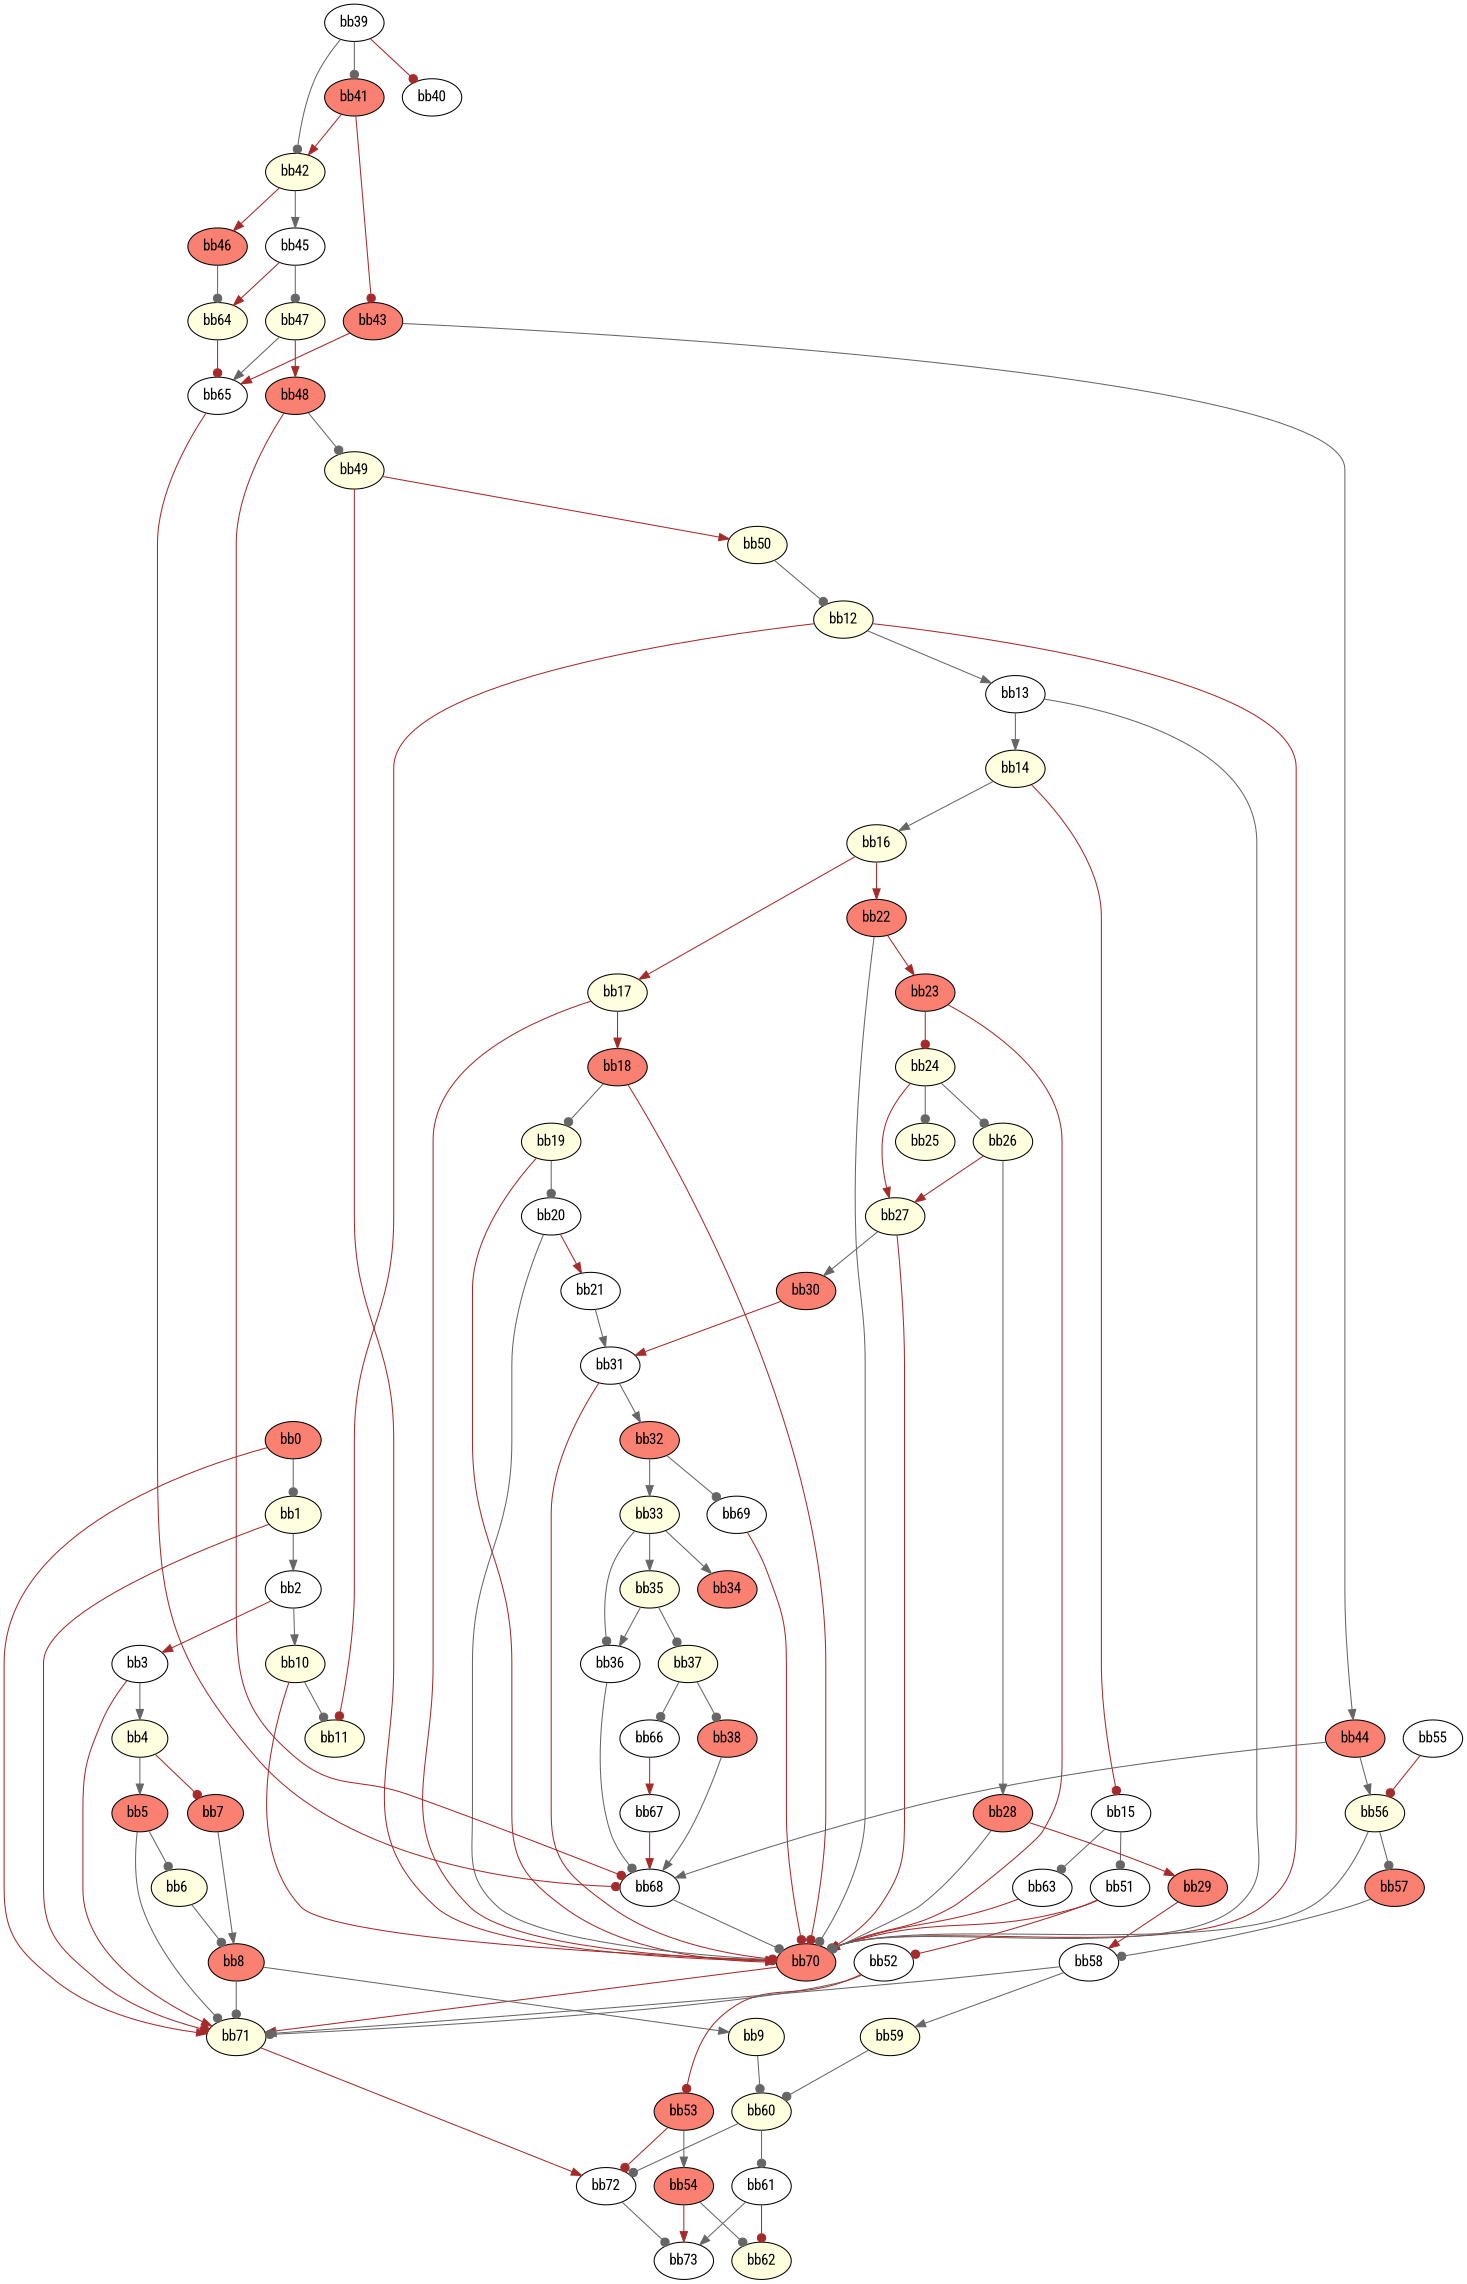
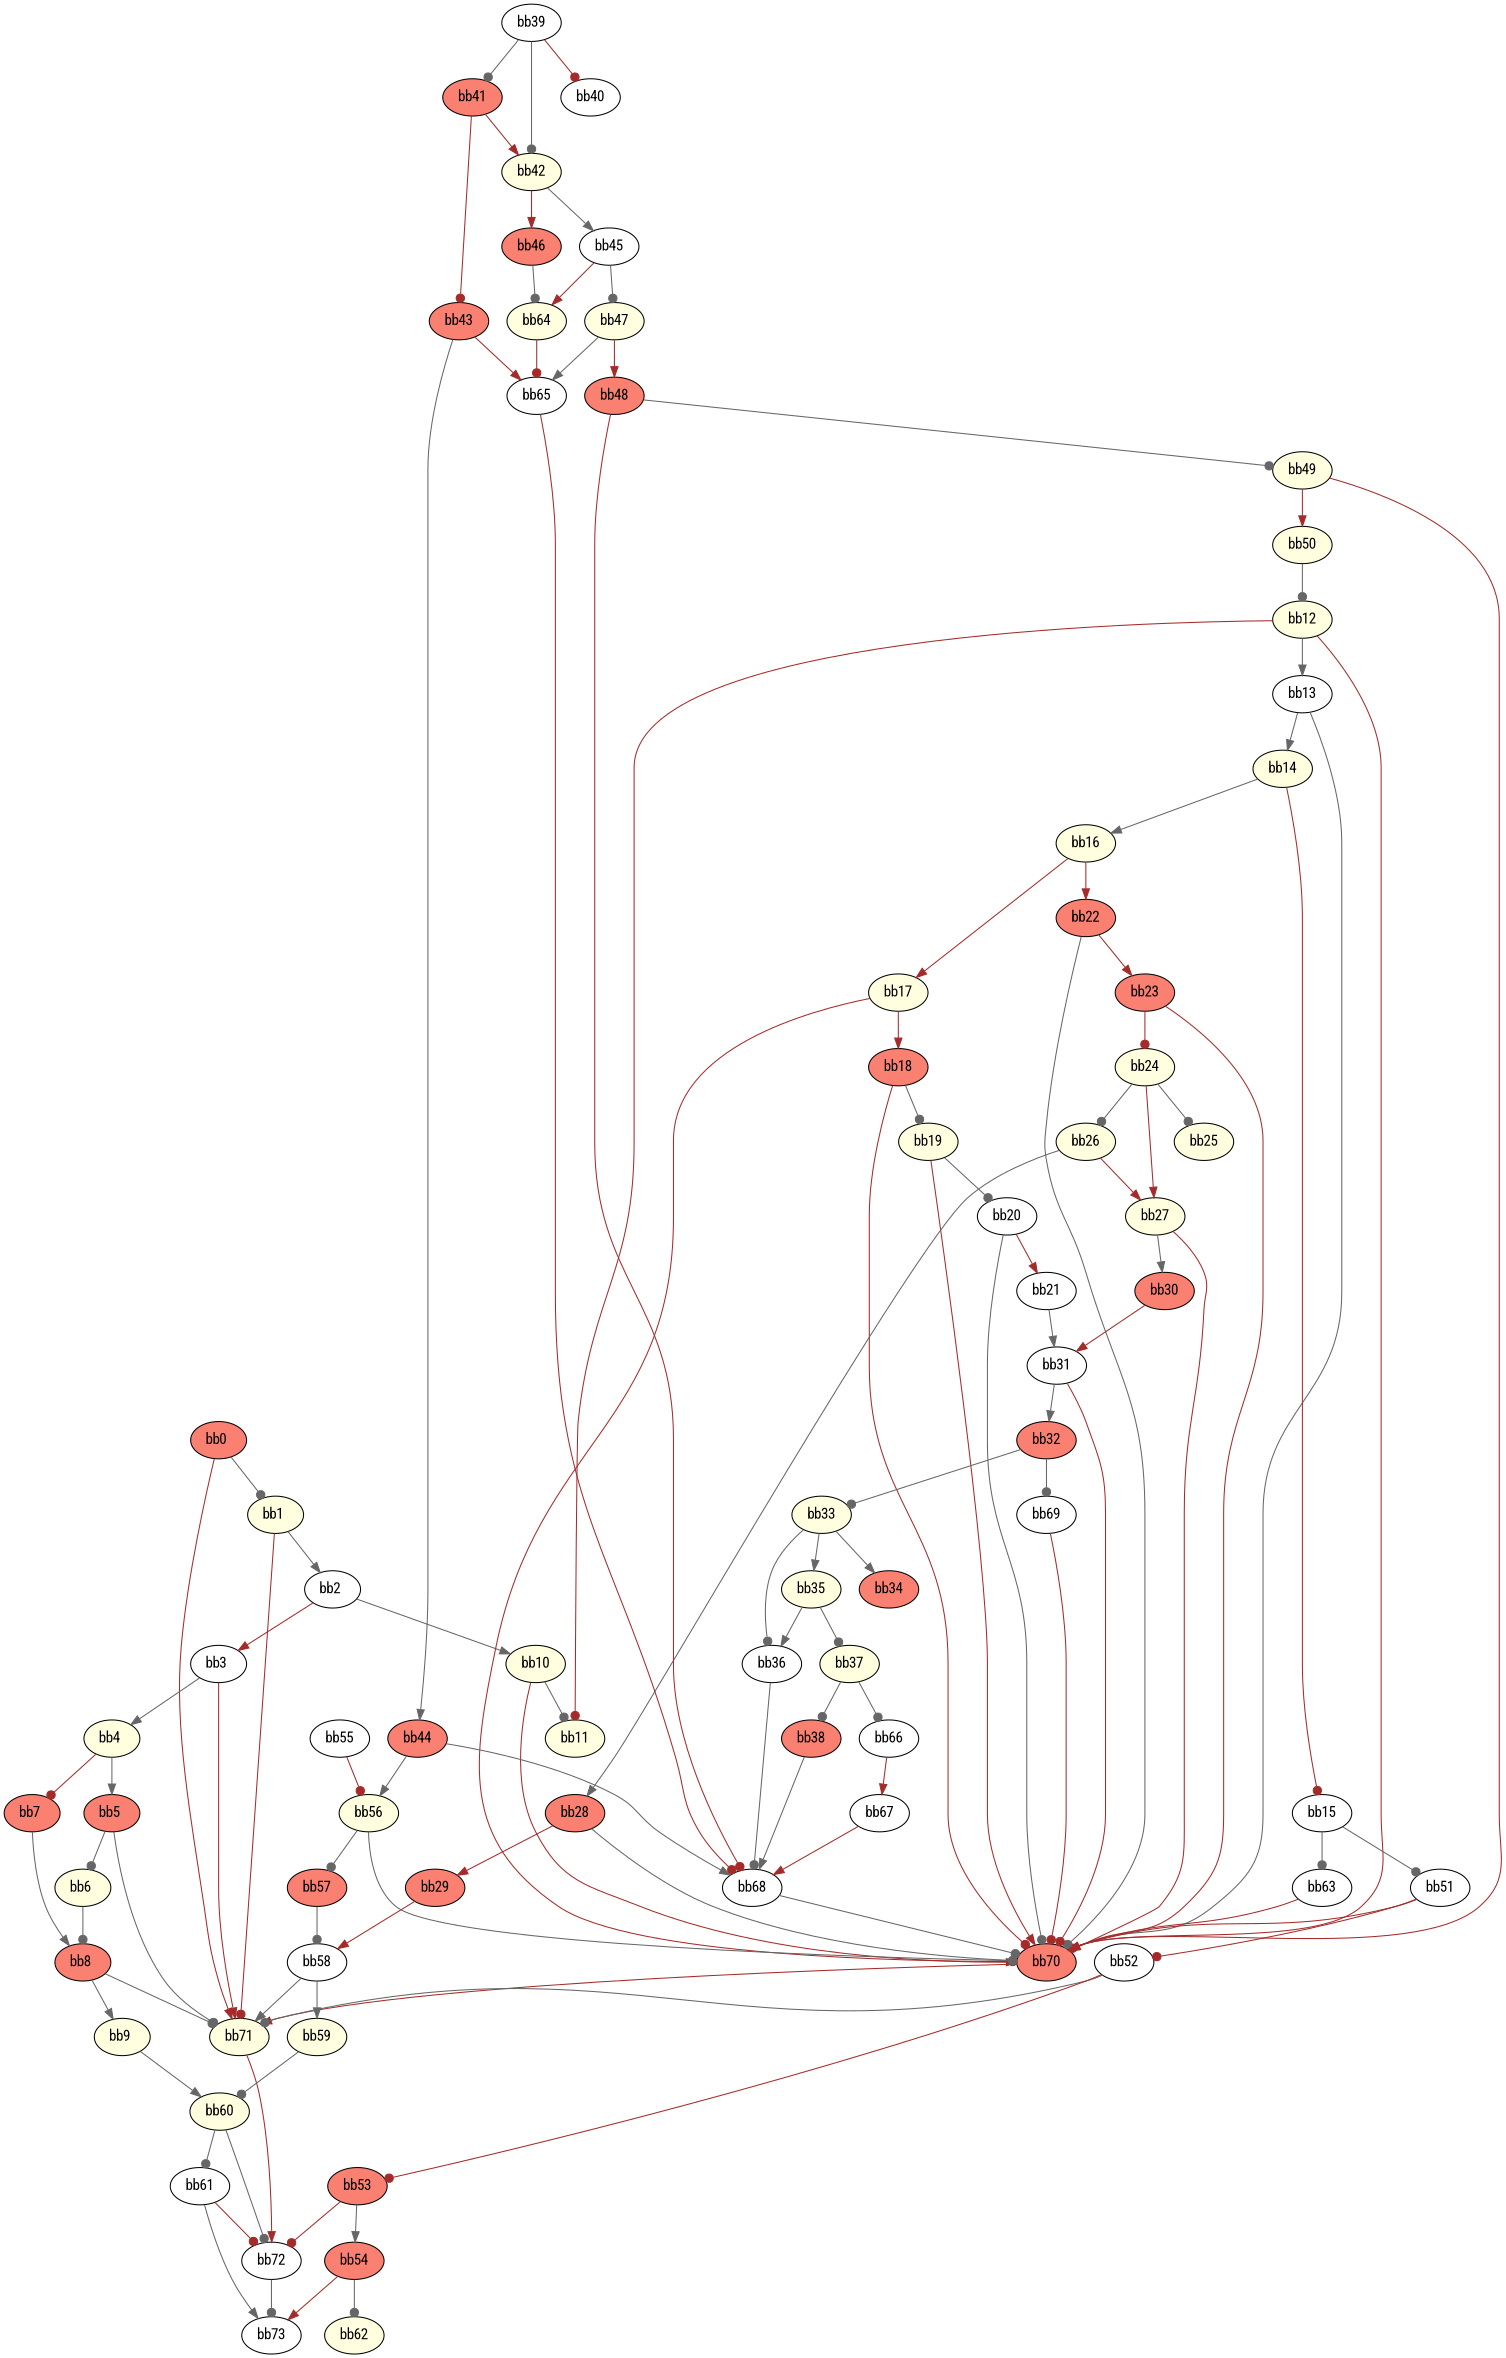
(650, 1472) -> (938, 1476)
(759, 2070) -> (166, 2071)
(762, 2219) -> (233, 2220)
